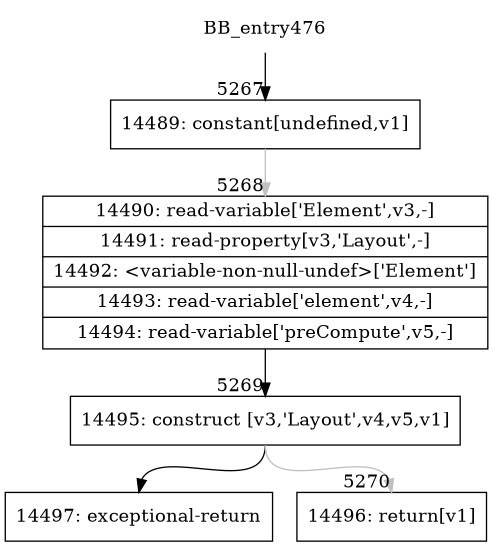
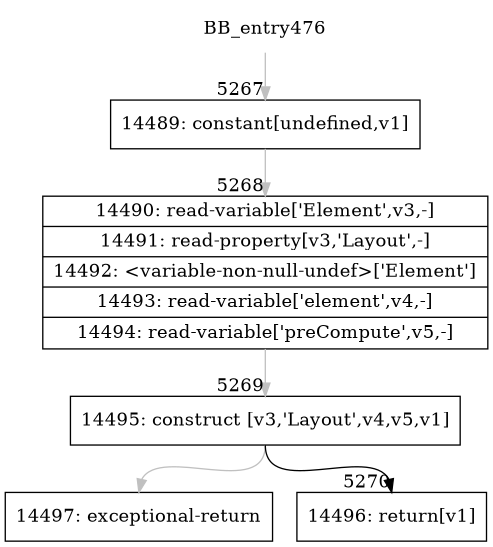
(265, 70) -> (265, 70)
(265, 366) -> (265, 366)
(209, 469) -> (209, 469)
(322, 469) -> (322, 469)
